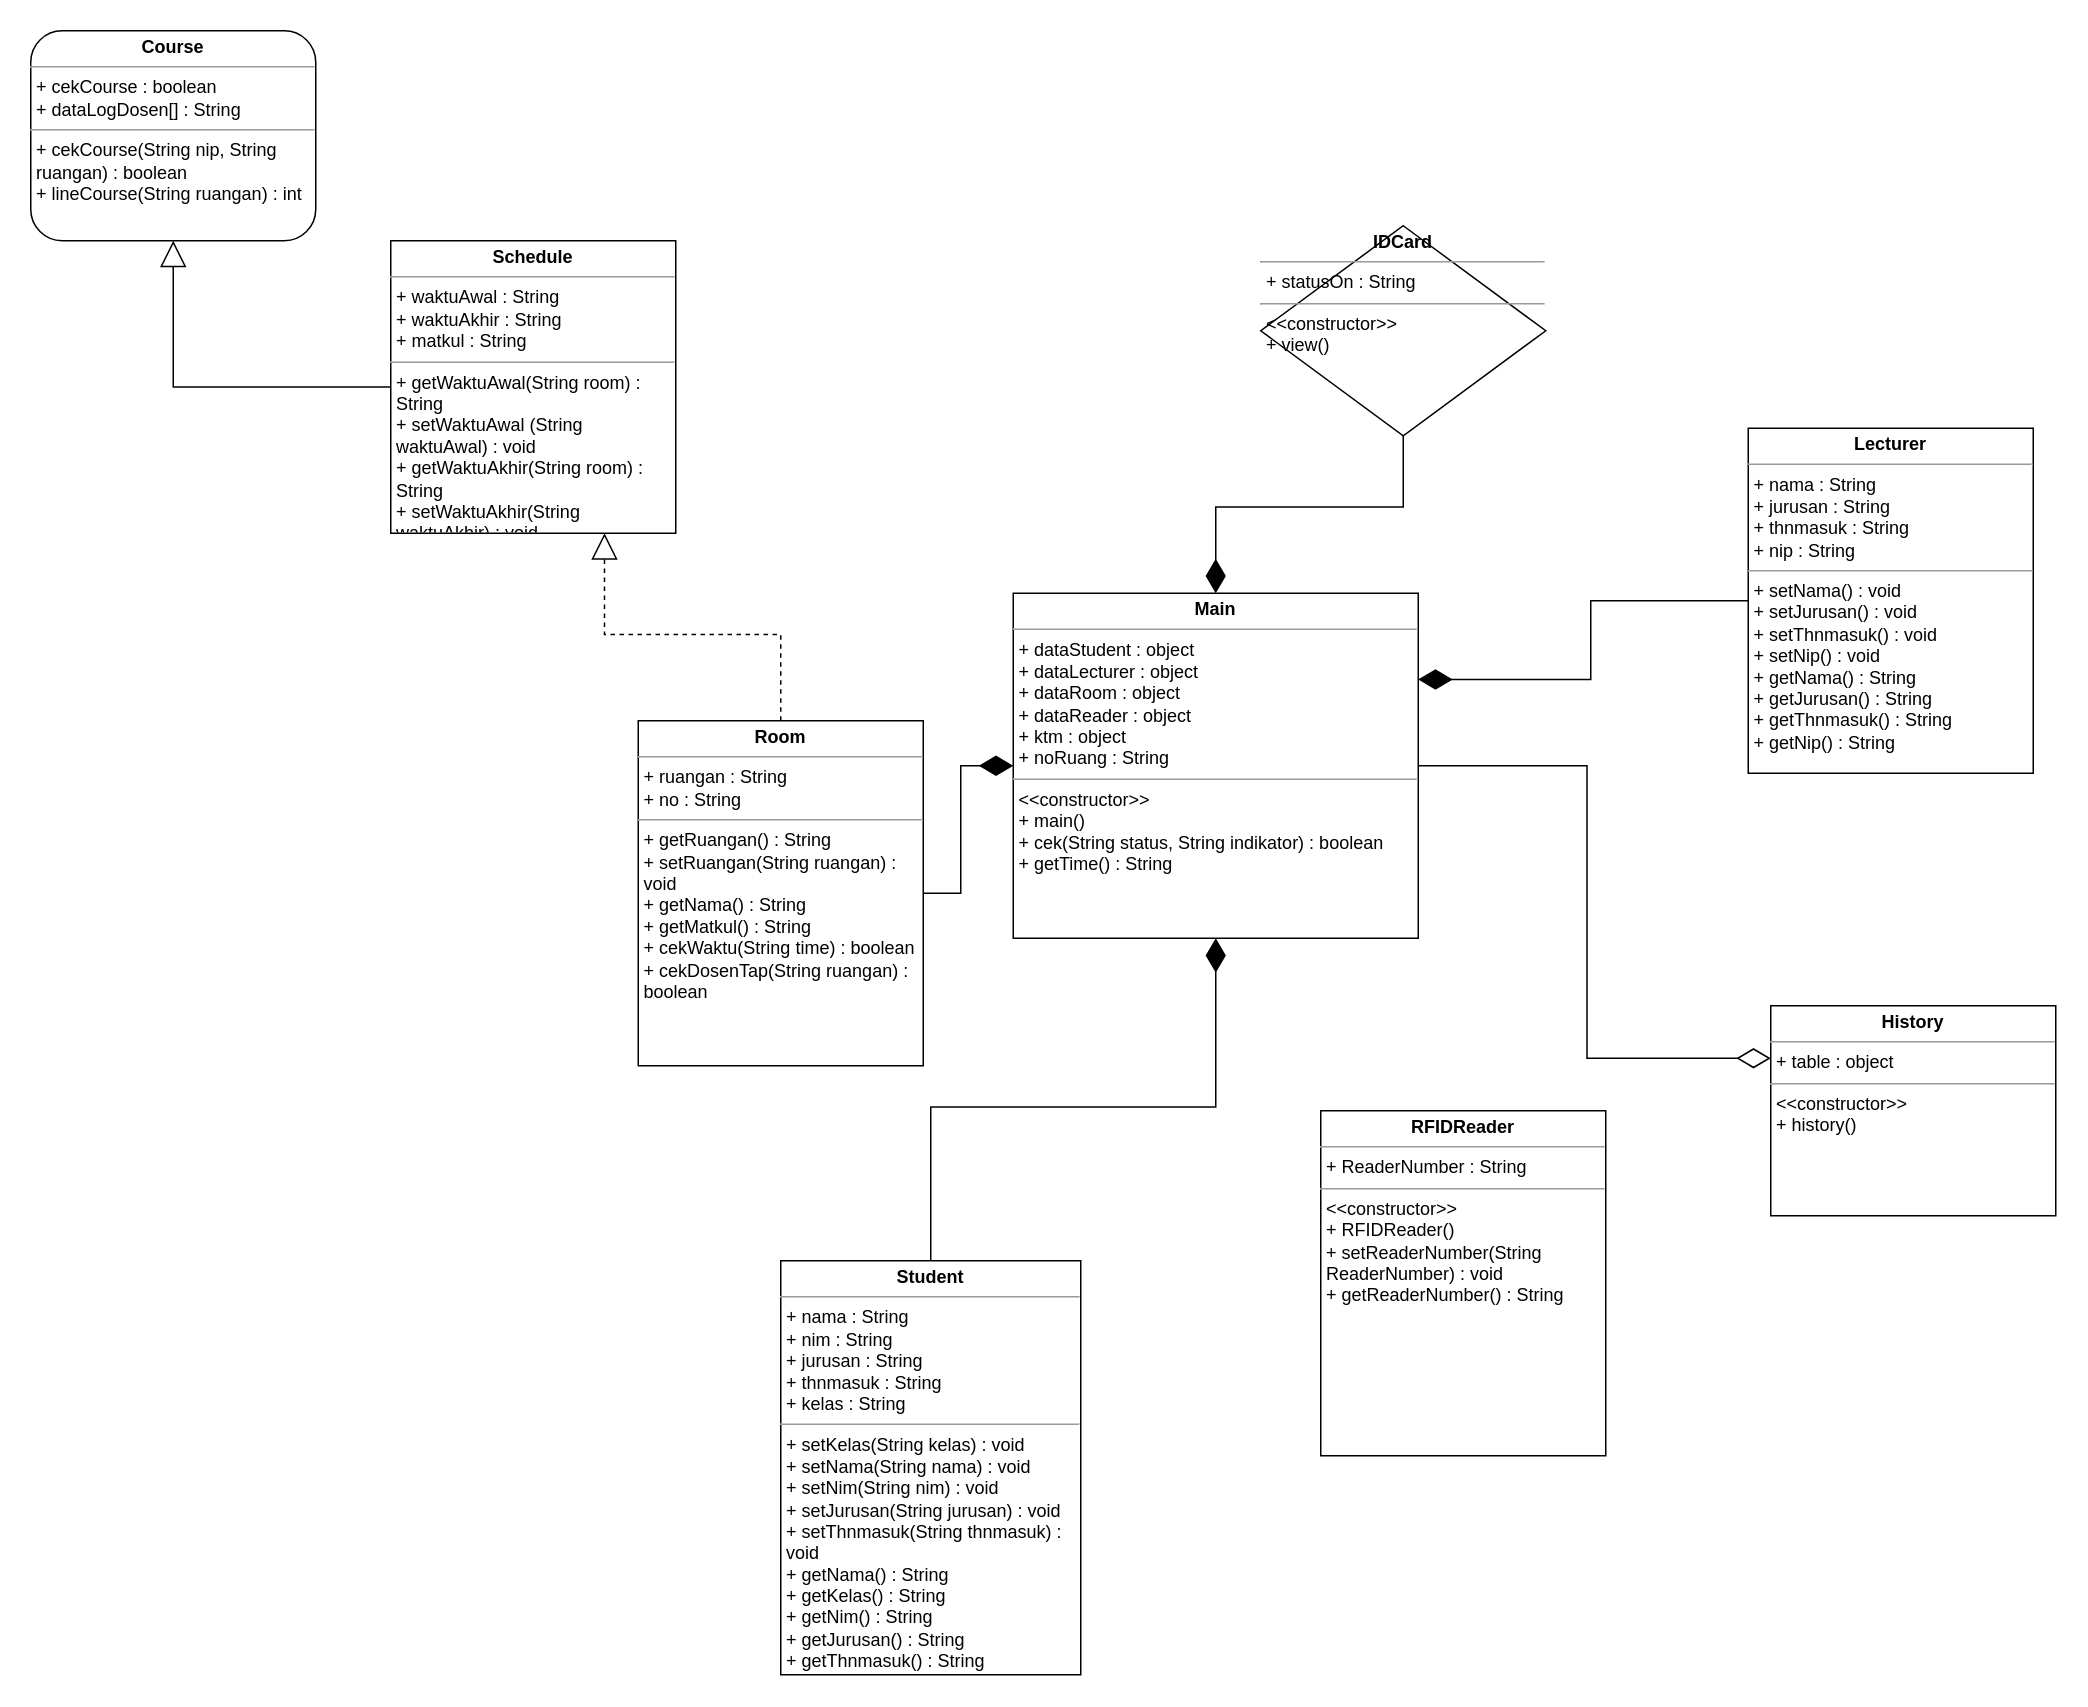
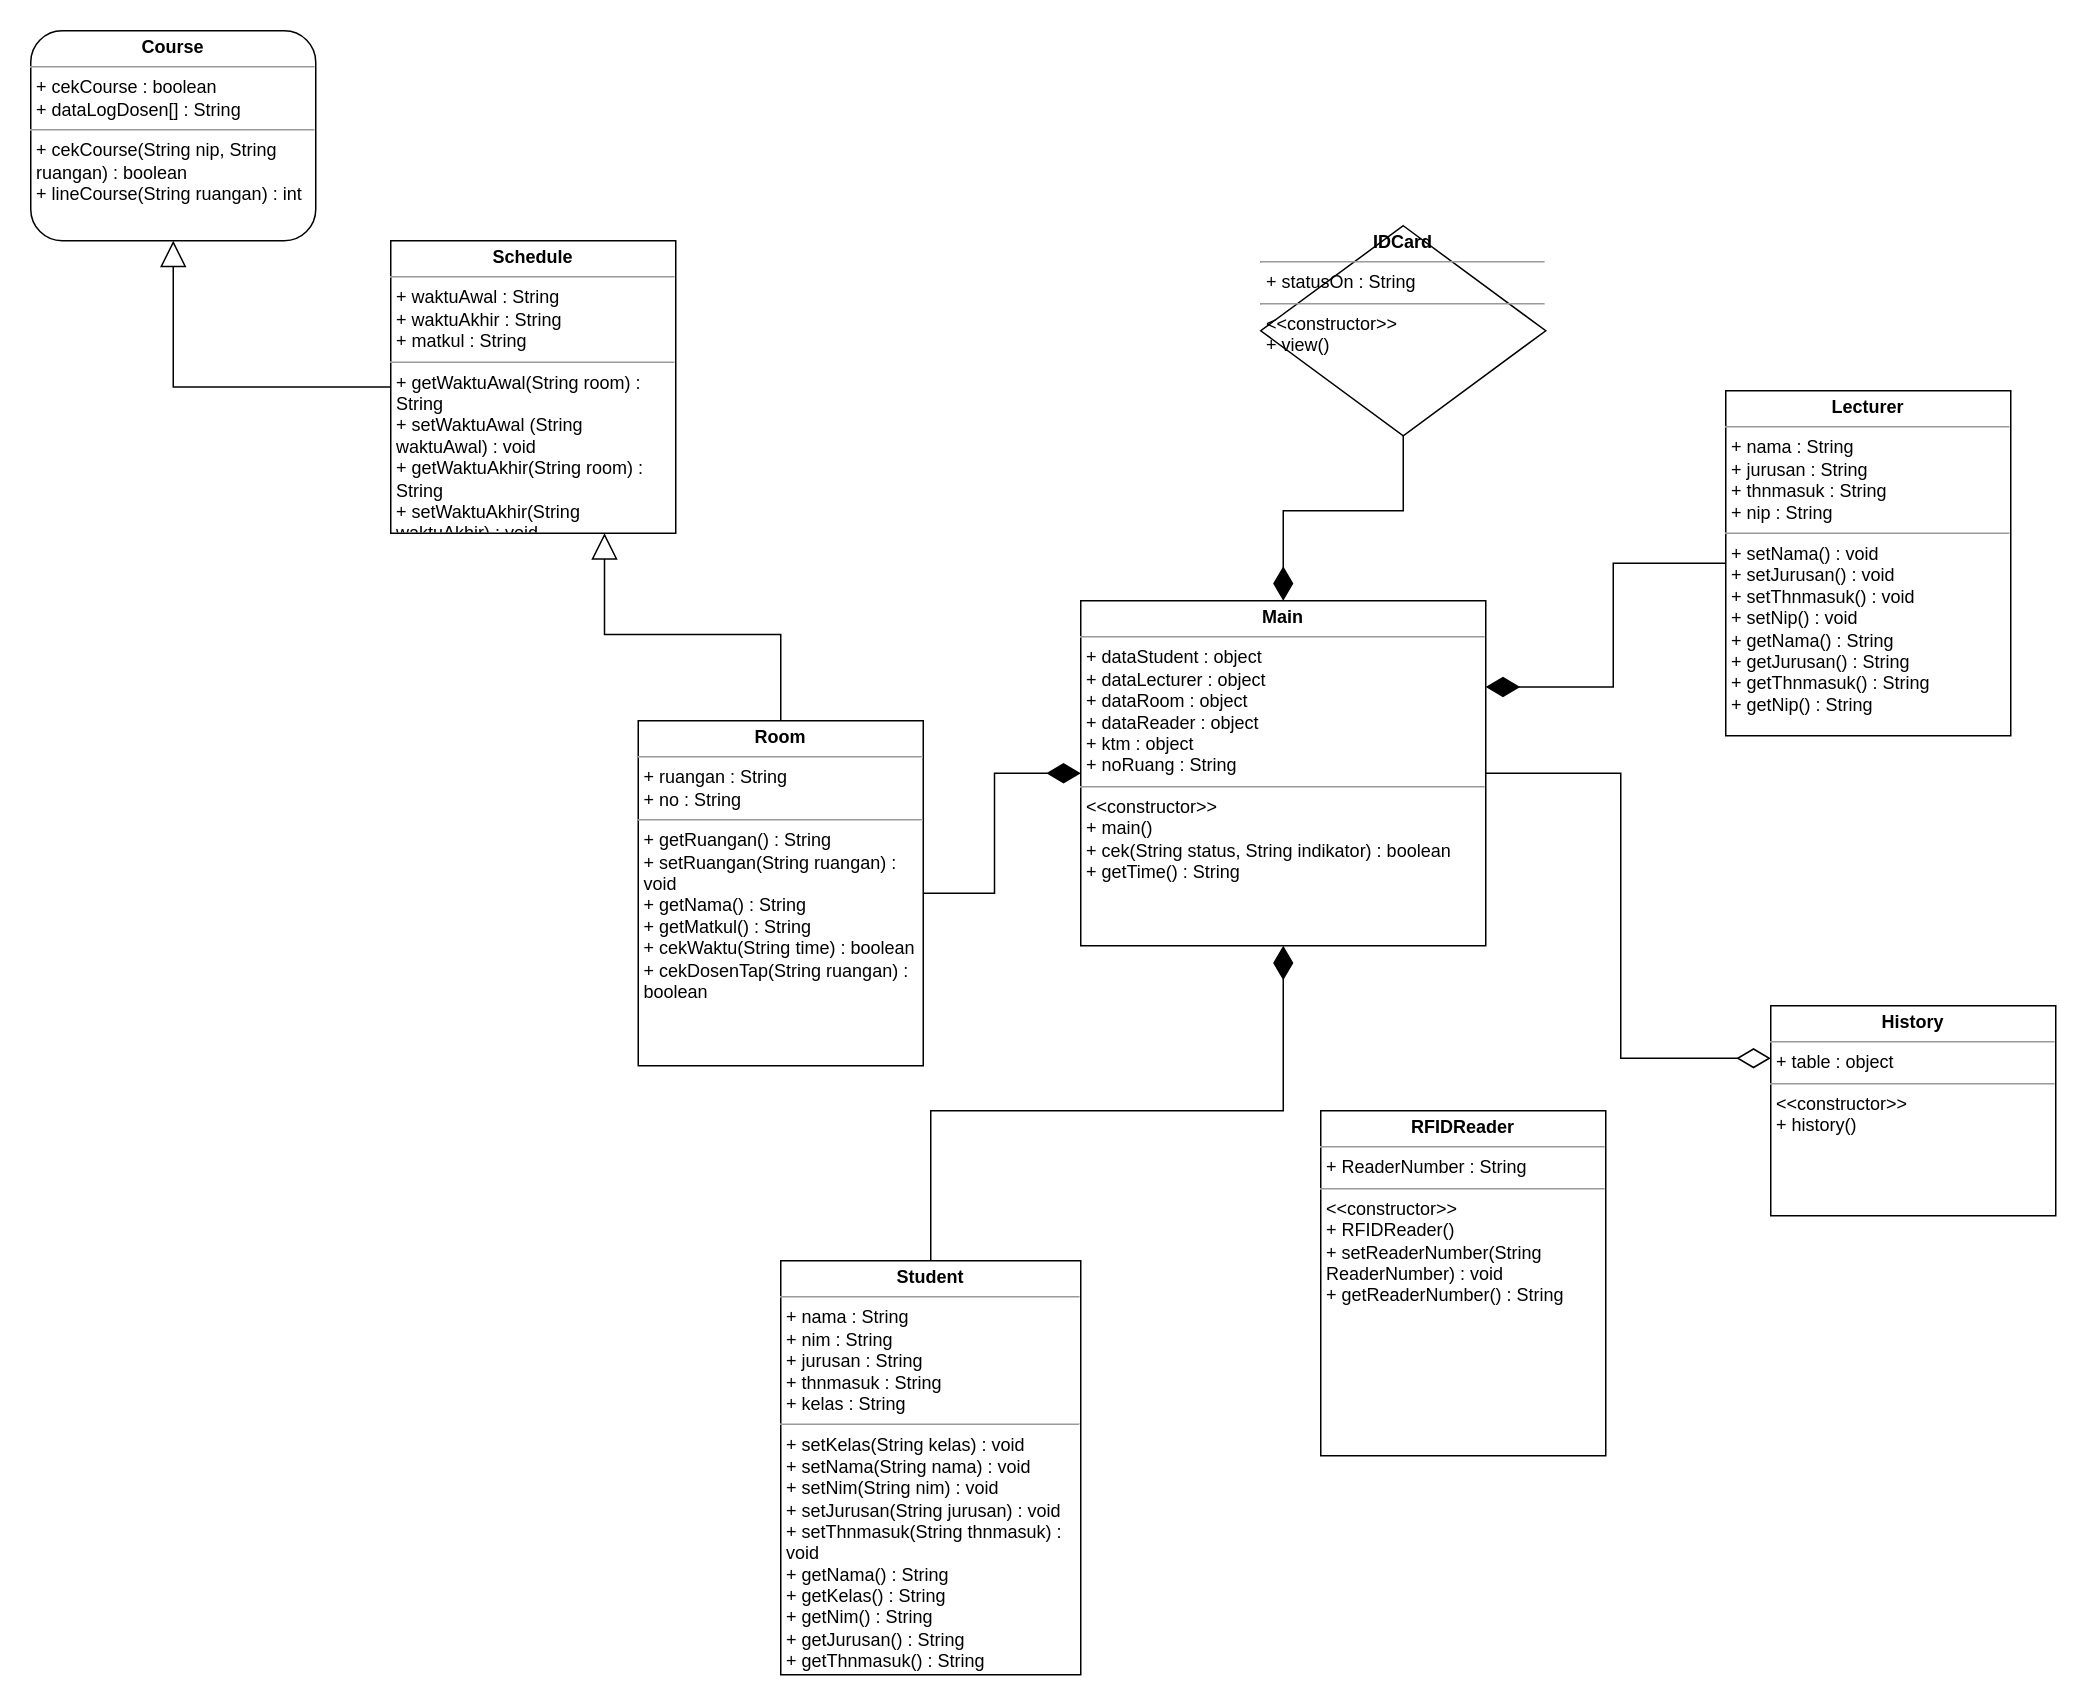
(1891, 601) -> (1868, 563)
(698, 635) -> (698, 635)
(1216, 766) -> (1283, 773)
